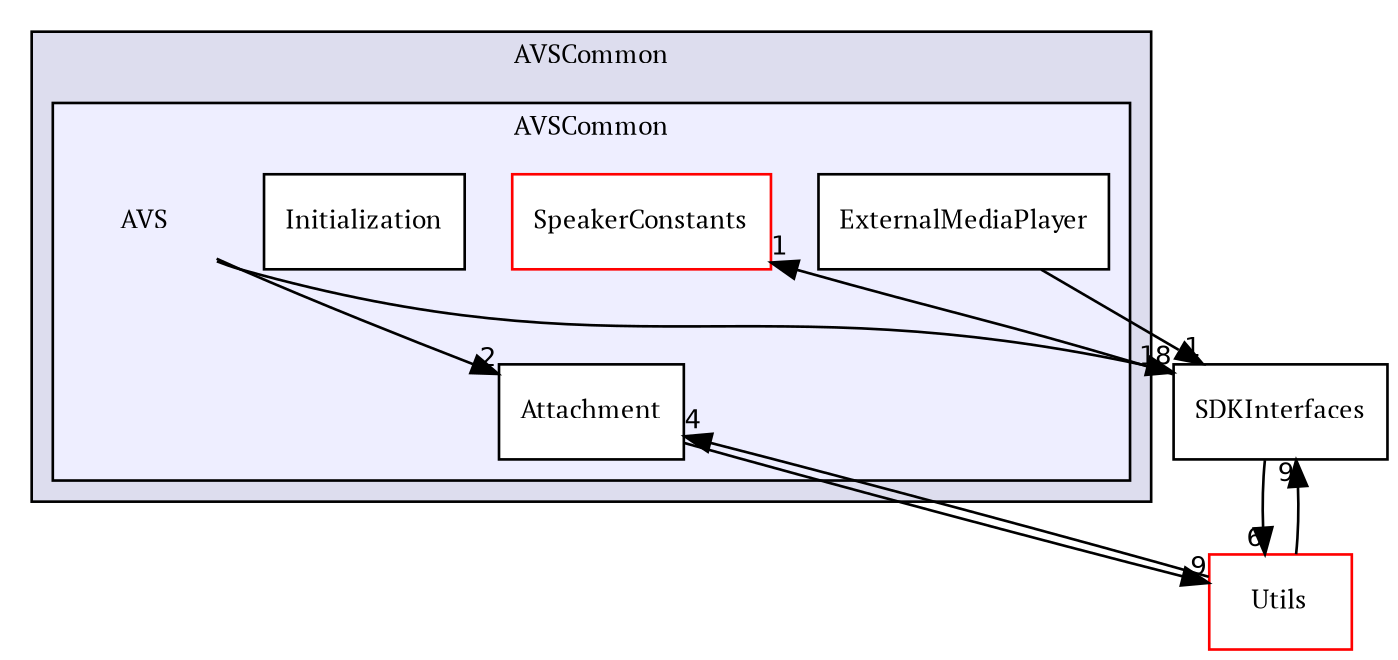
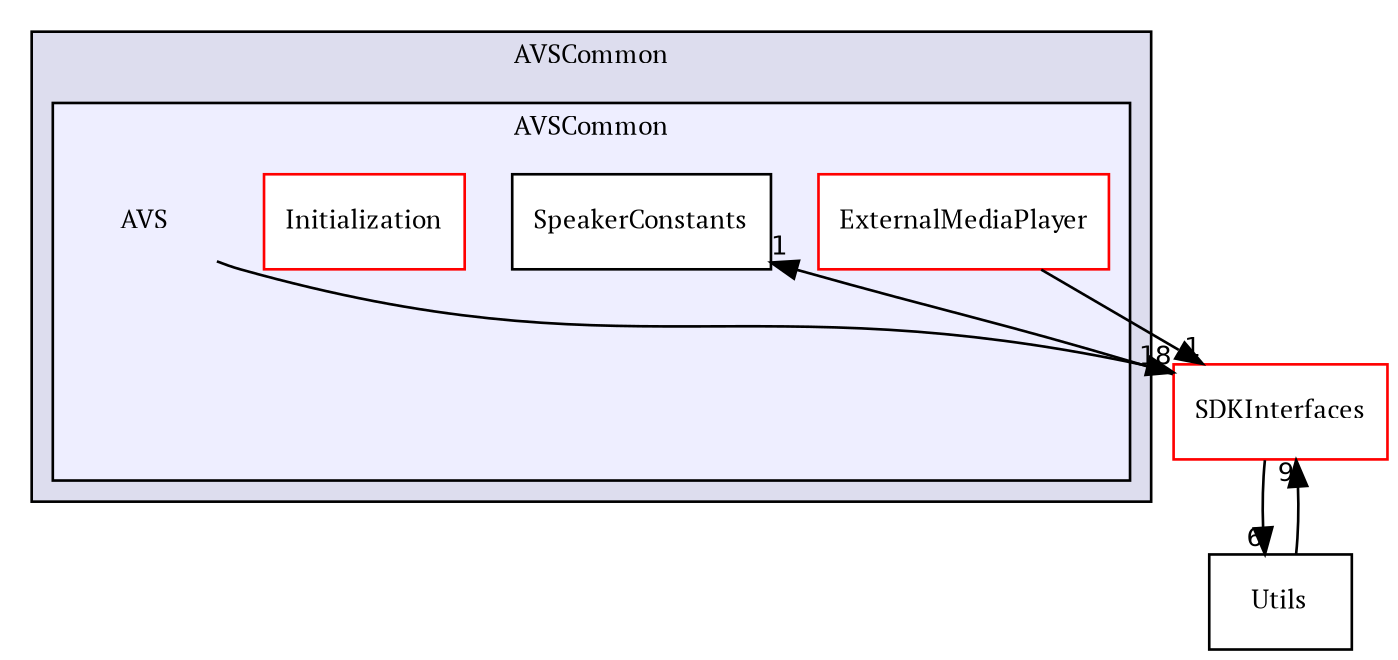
(364, 222) -> (364, 222)
(642, 222) -> (642, 222)
(964, 222) -> (964, 222)
(591, 412) -> none
(1281, 412) -> (1281, 412)
(1281, 602) -> (1281, 602)
